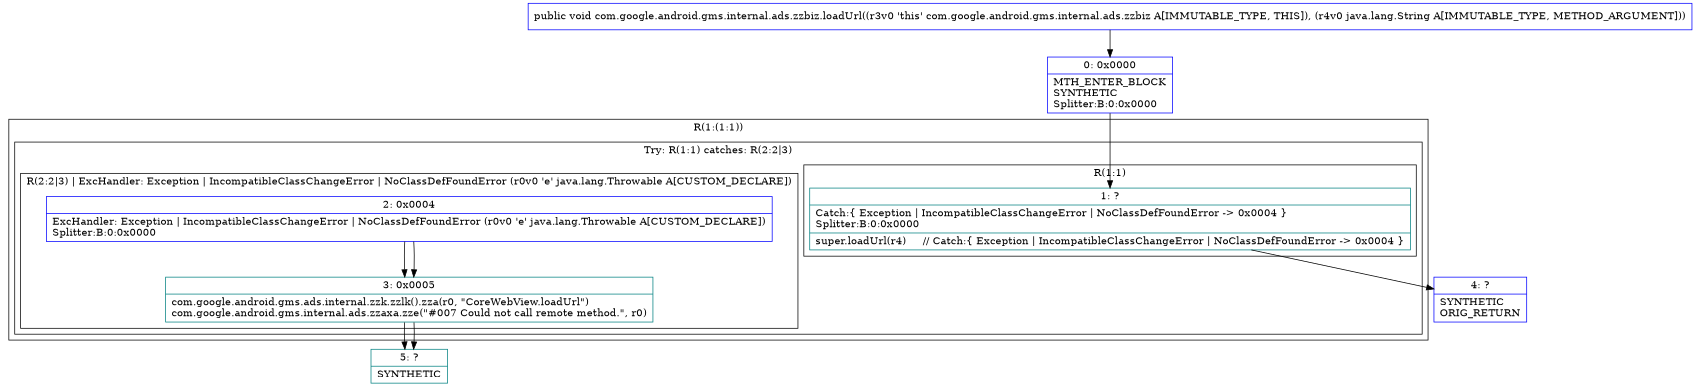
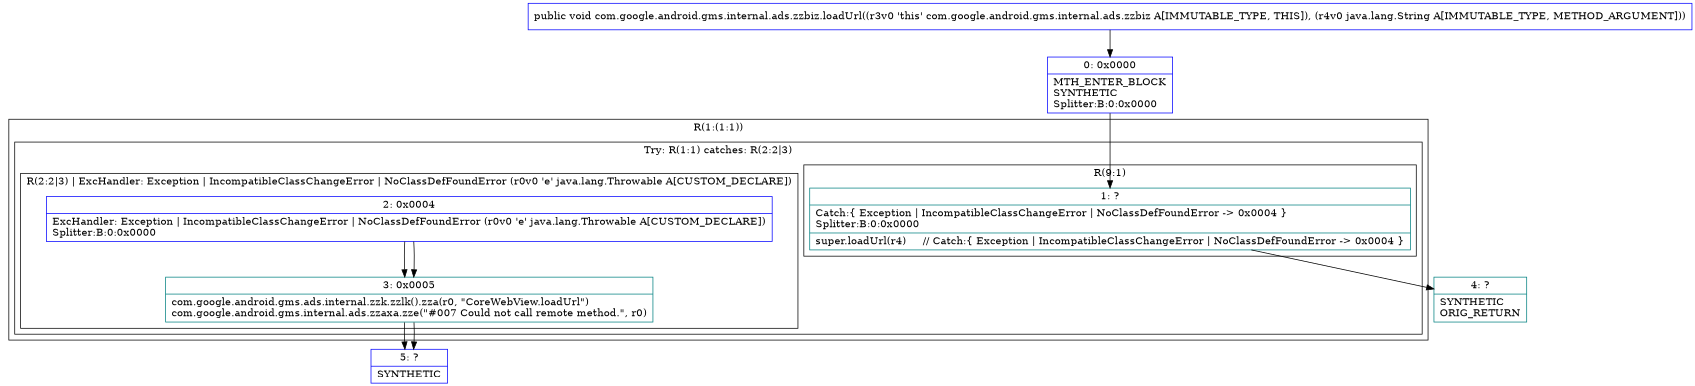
(1110, 173) -> (1110, 173)
(1480, 300) -> (1480, 300)
(409, 366) -> (409, 366)
